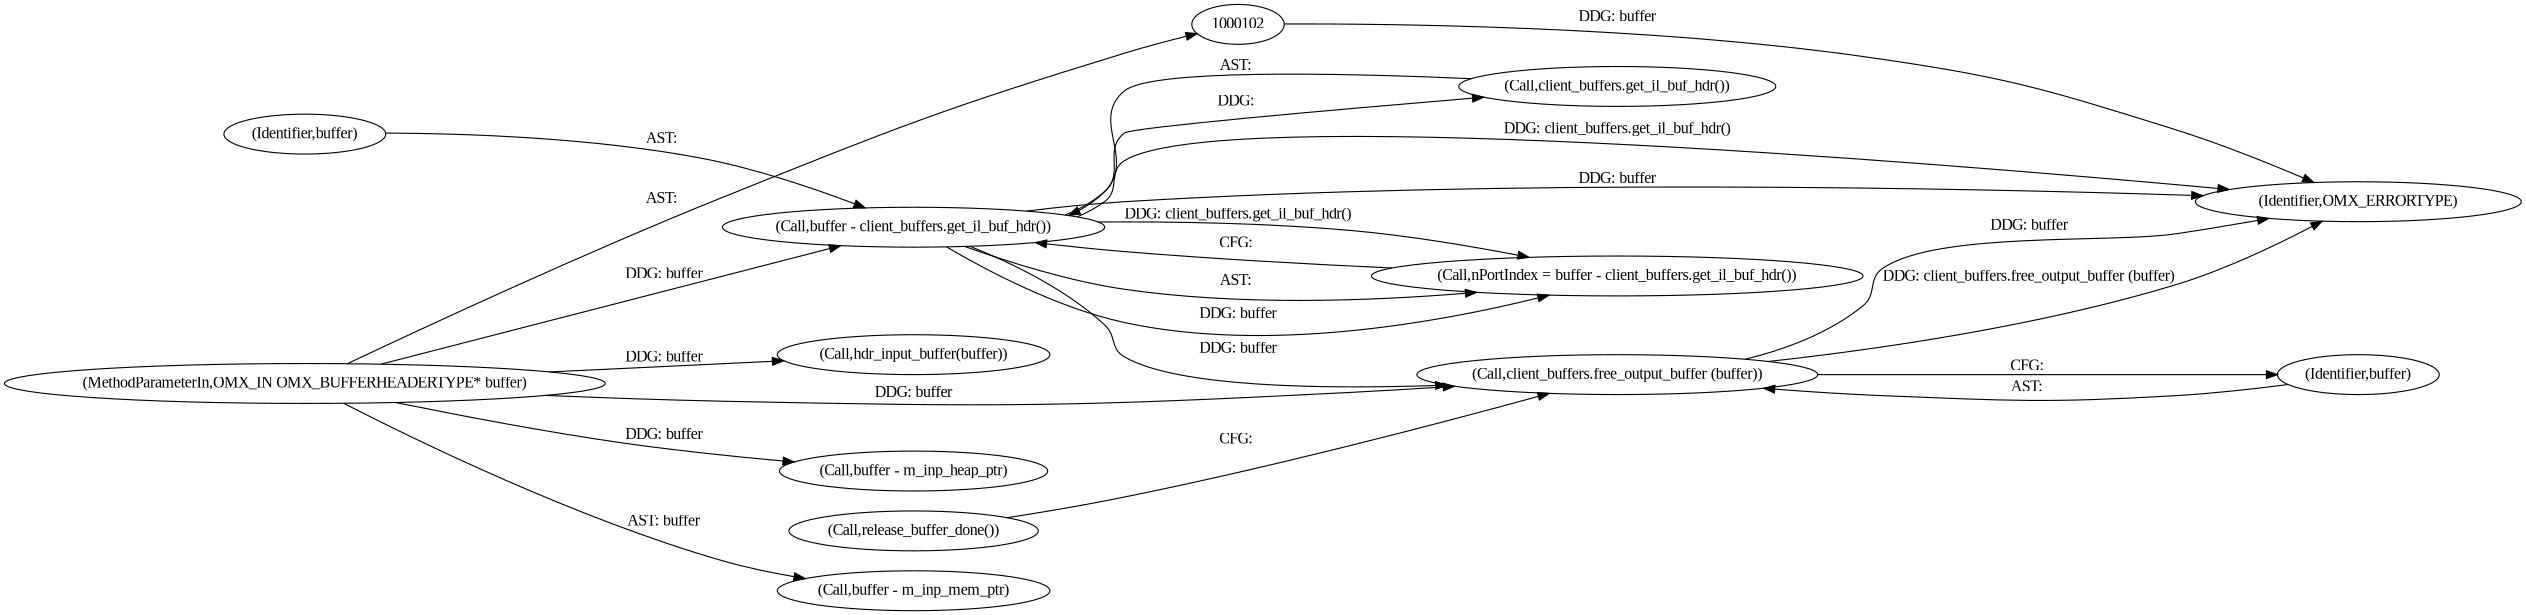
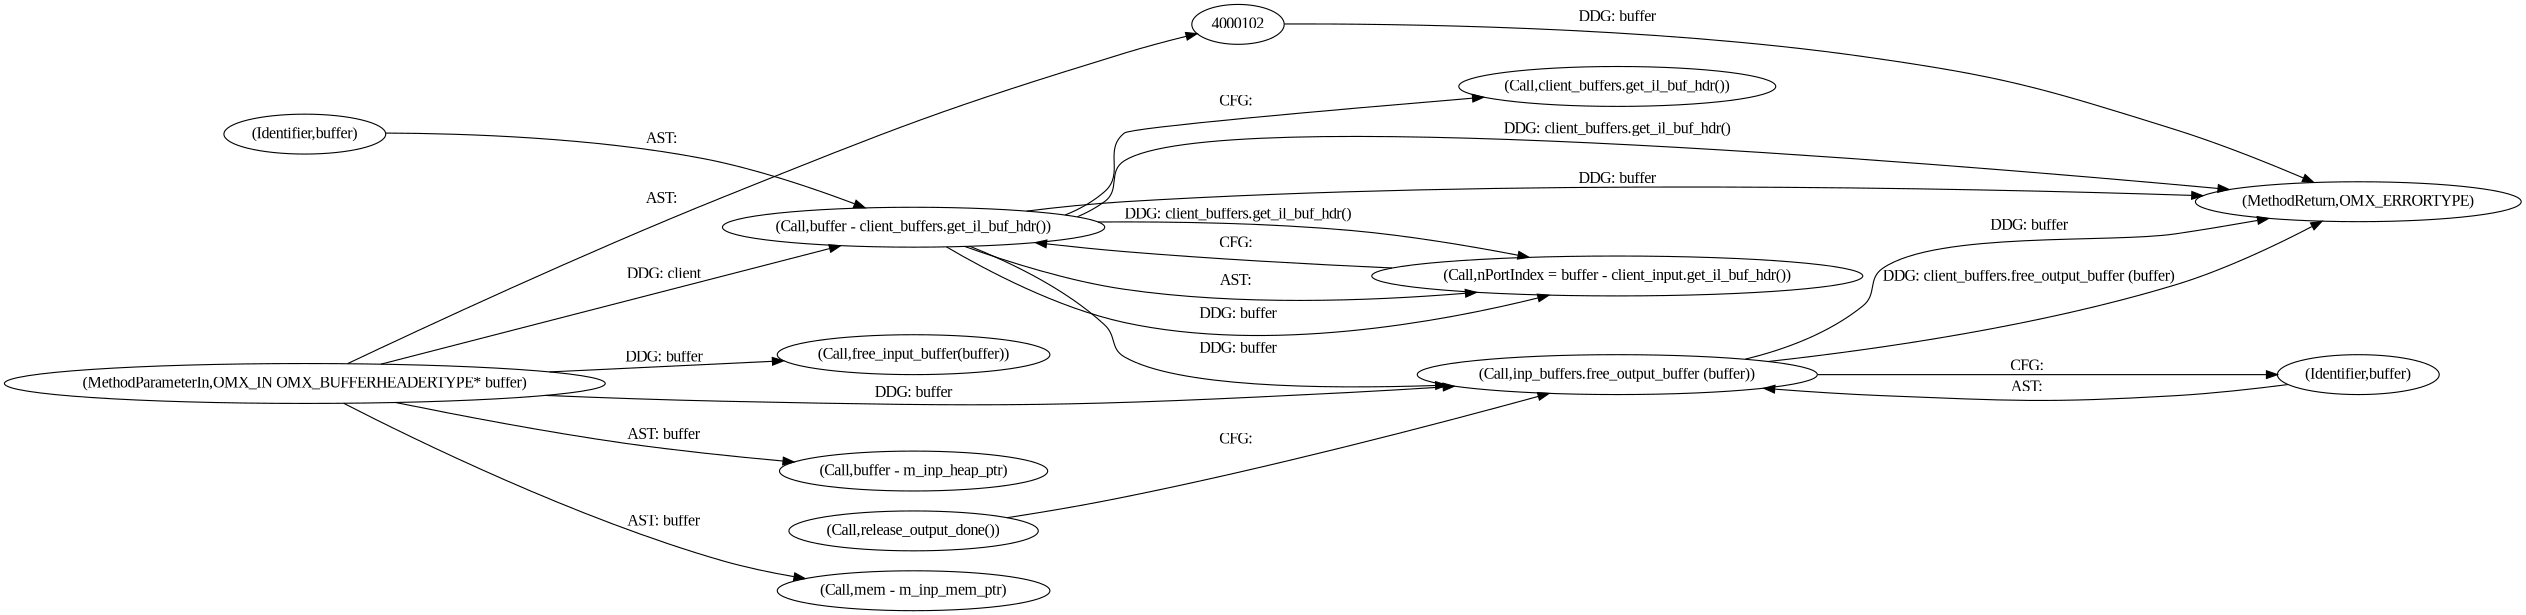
(1238, 24) -> (1238, 24)
(1227, 75) -> none
(1238, 101) -> (1238, 101)
(2358, 202) -> (2358, 202)
(664, 274) -> (664, 274)
(1617, 276) -> (1617, 276)
(914, 355) -> (914, 355)
(1617, 375) -> (1617, 375)
(664, 435) -> (664, 435)
(914, 531) -> (914, 531)
(914, 591) -> (914, 591)
